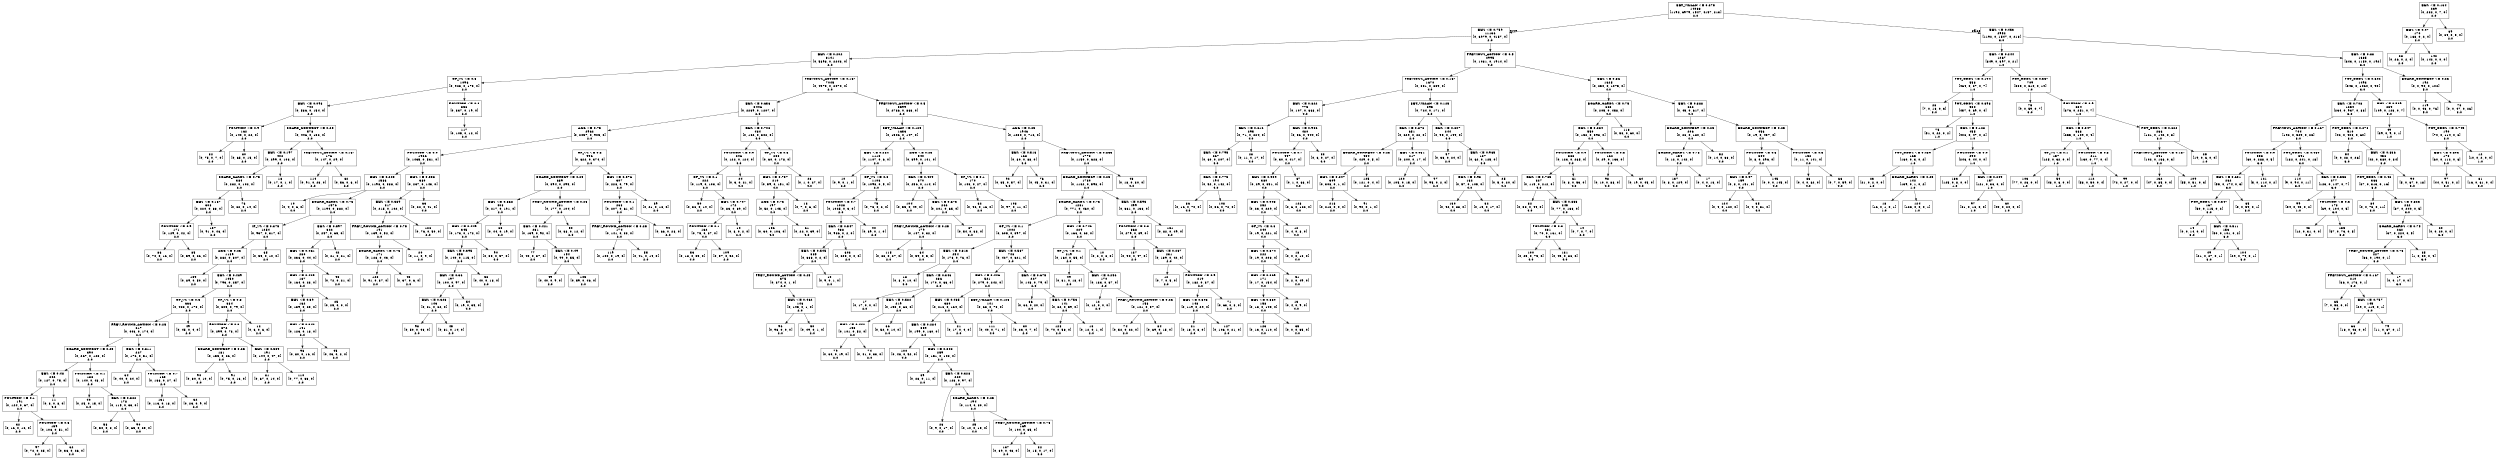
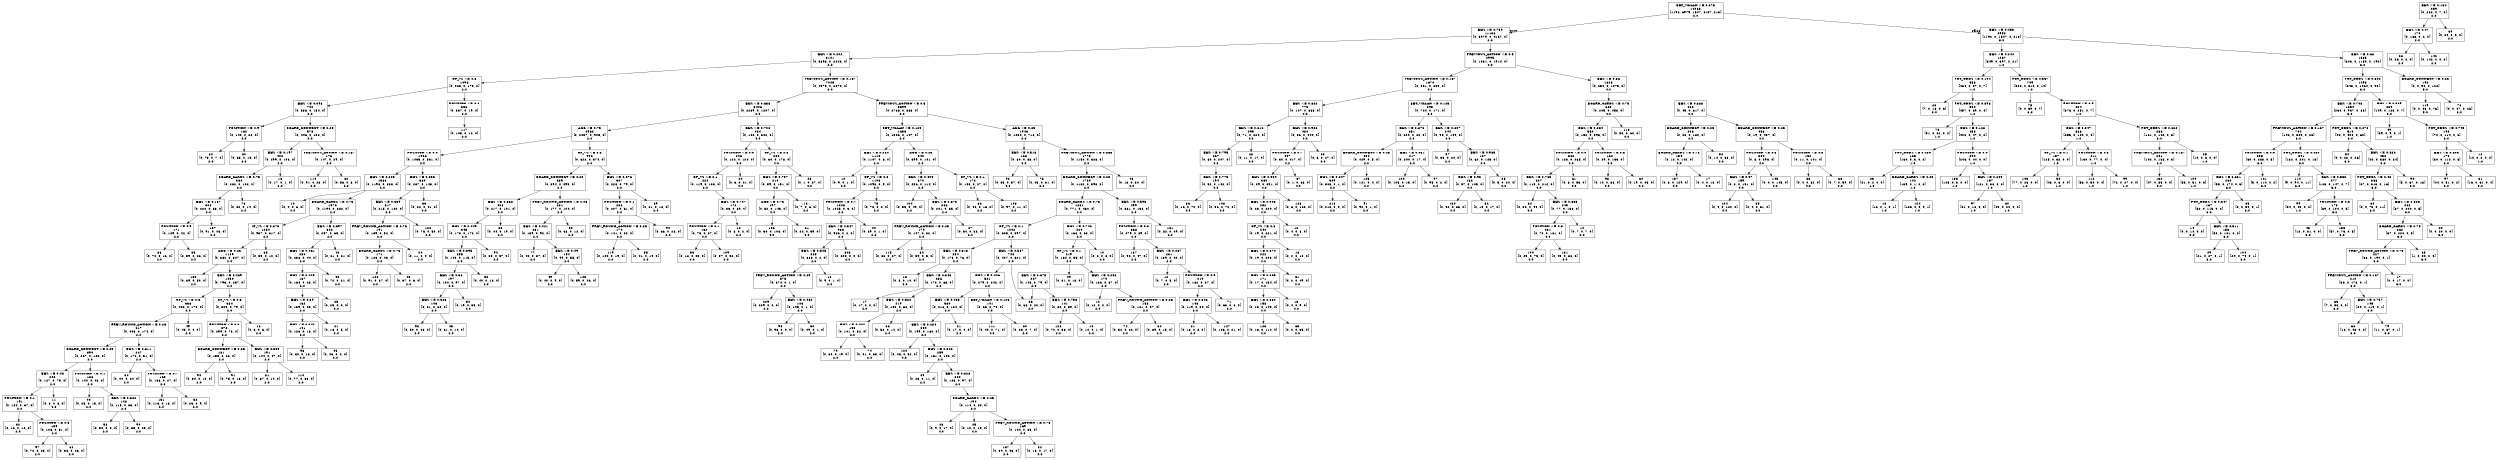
(1650, 97) -> none
none -> (590, 144)
(700, 207) -> none
(1022, 268) -> (1013, 282)
none -> (766, 305)
none -> (336, 330)
(946, 403) -> (957, 416)
(124, 404) -> (124, 404)
